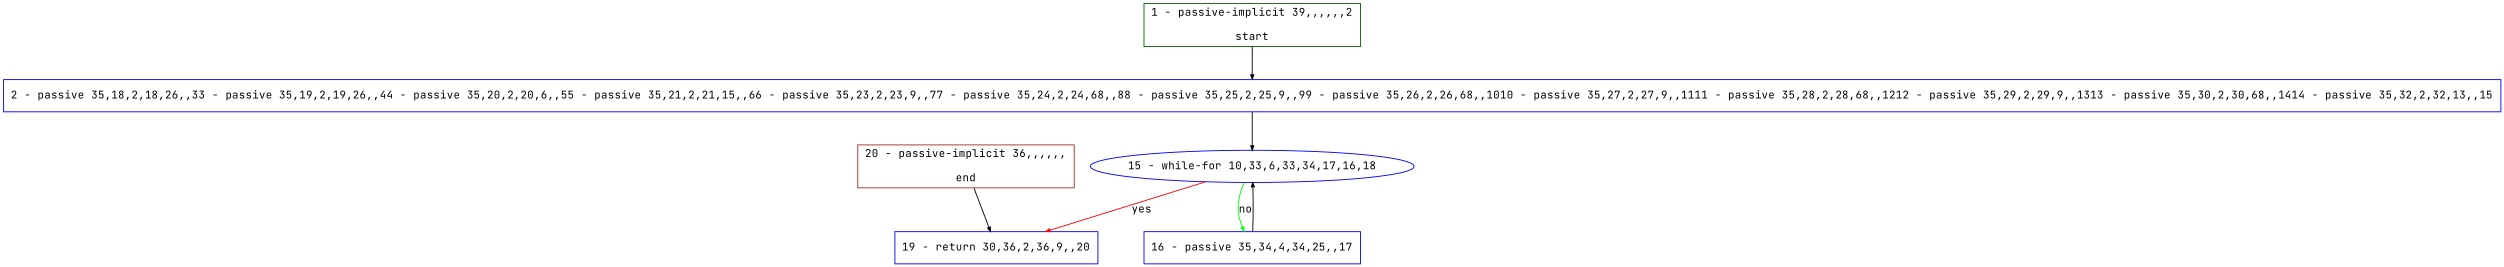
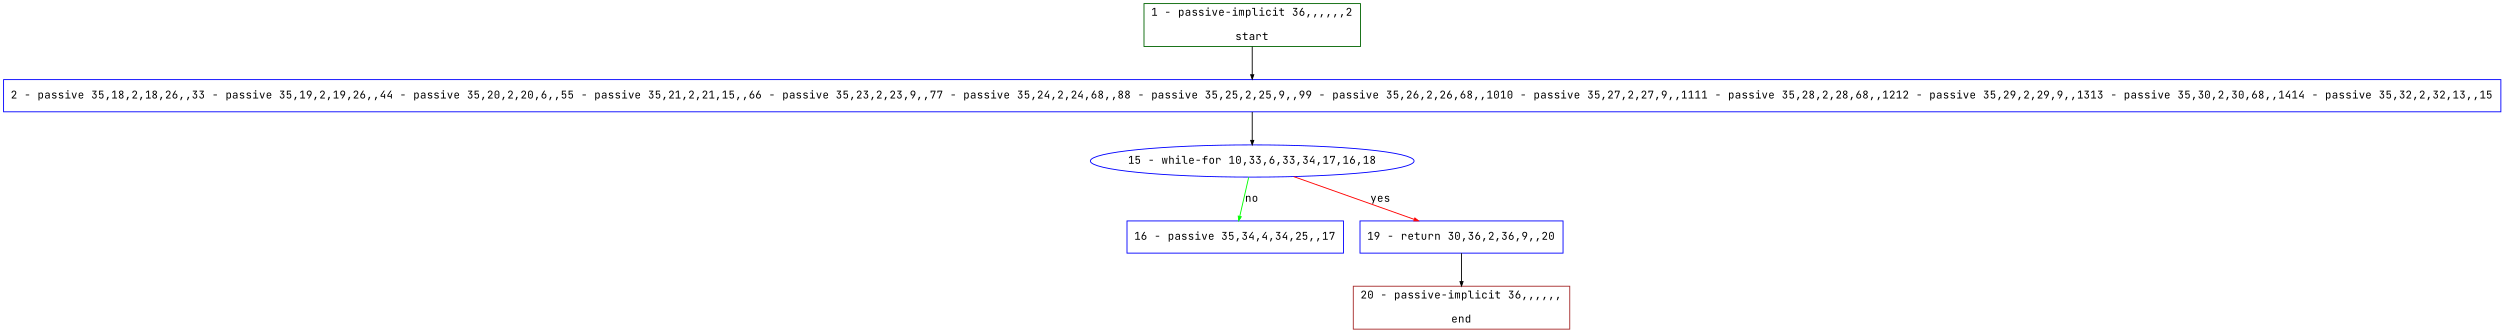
(1252, 25) -> (1252, 25)
(981, 208) -> (1462, 267)
(1253, 209) -> none
